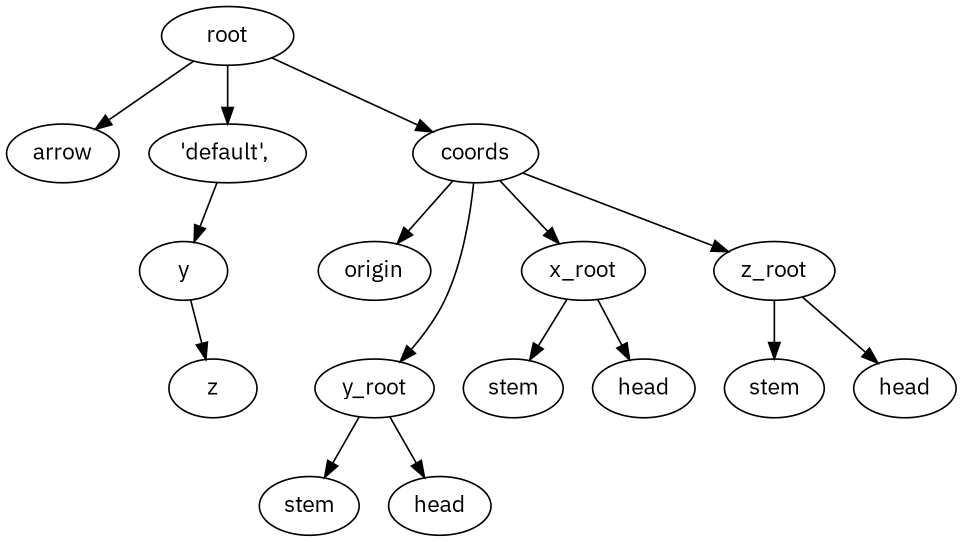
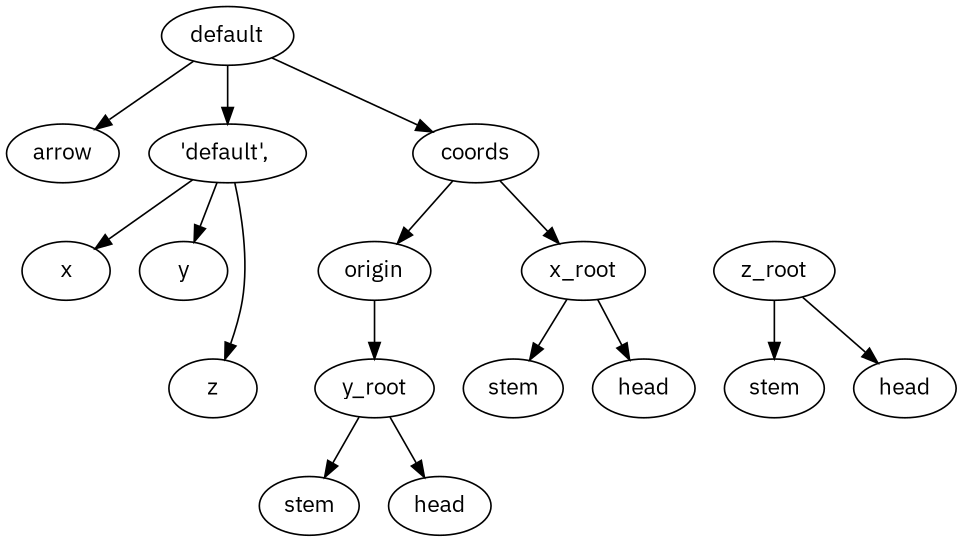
(228, 36) -> (228, 36)
(618, 209) -> none
none -> (66, 271)
(456, 272) -> (375, 322)
(196, 322) -> (245, 264)
